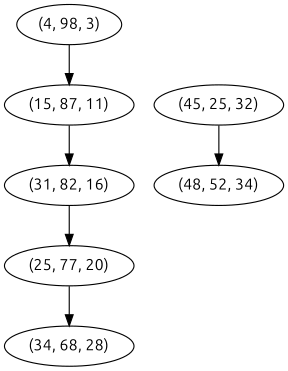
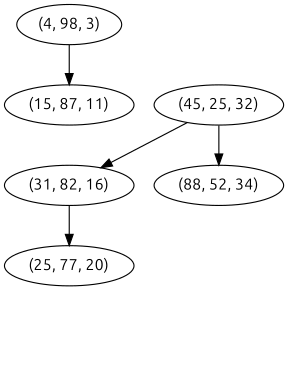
(69, 140) -> (149, 143)
(219, 185) -> (219, 185)
(69, 346) -> none
